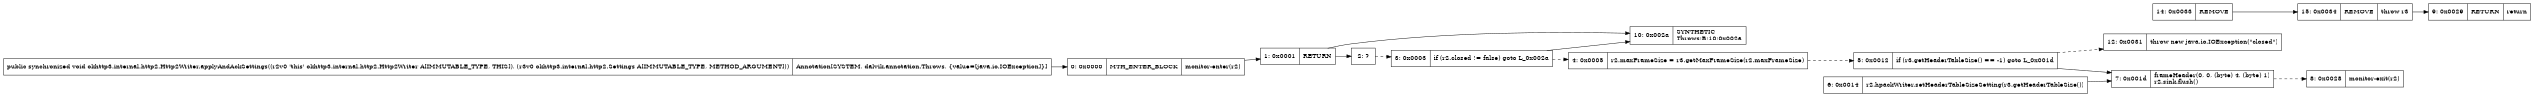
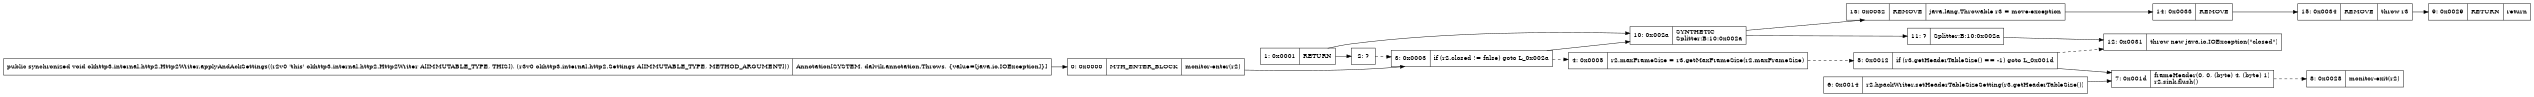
none -> (1956, 12)
none -> (1956, 36)
(1709, 39) -> (1709, 39)
(1250, 60) -> (1322, 70)
